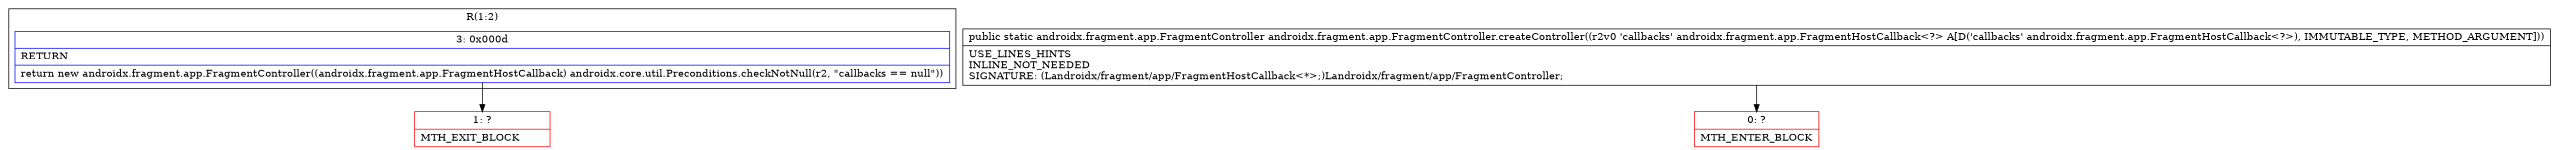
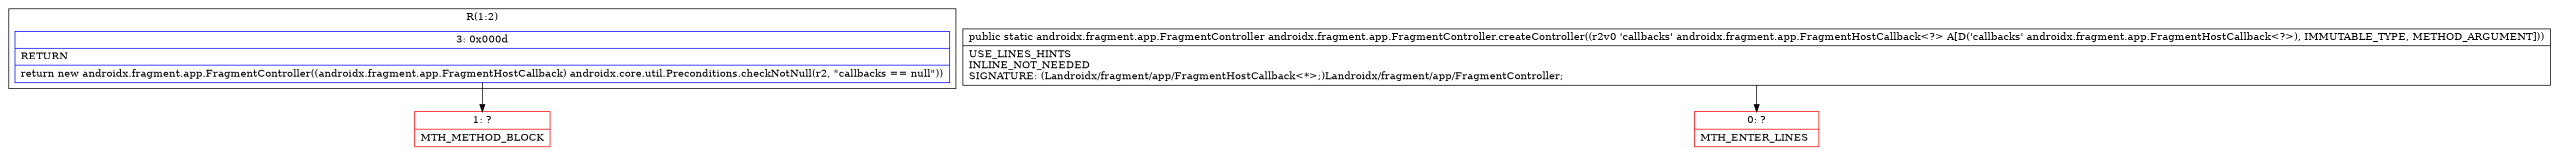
(470, 138) -> (482, 138)
(1757, 138) -> (1754, 138)
